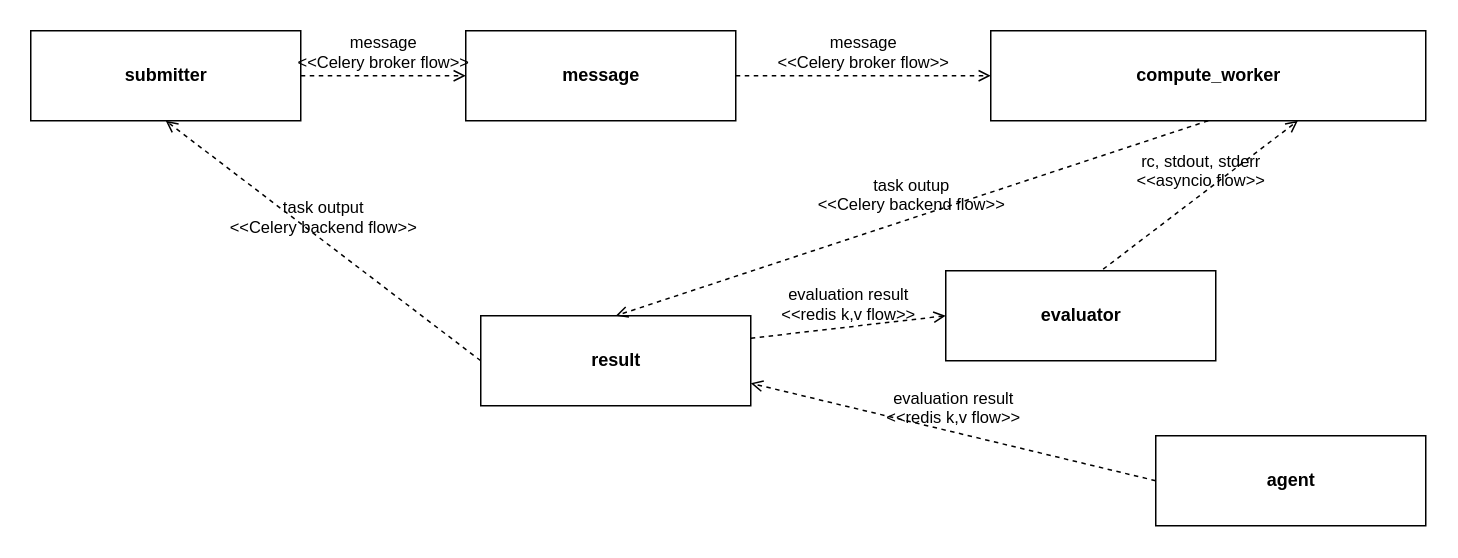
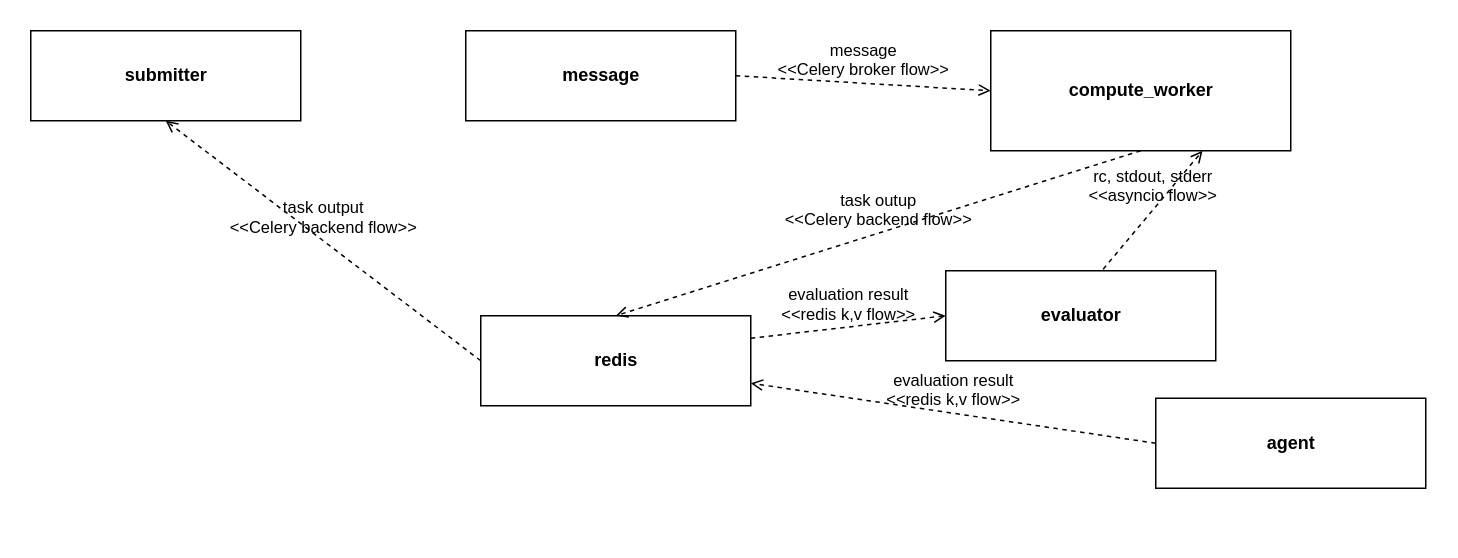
(381, 76) -> none
(1208, 76) -> (1141, 91)
(617, 361) -> (617, 361)
(1291, 481) -> (1291, 443)
